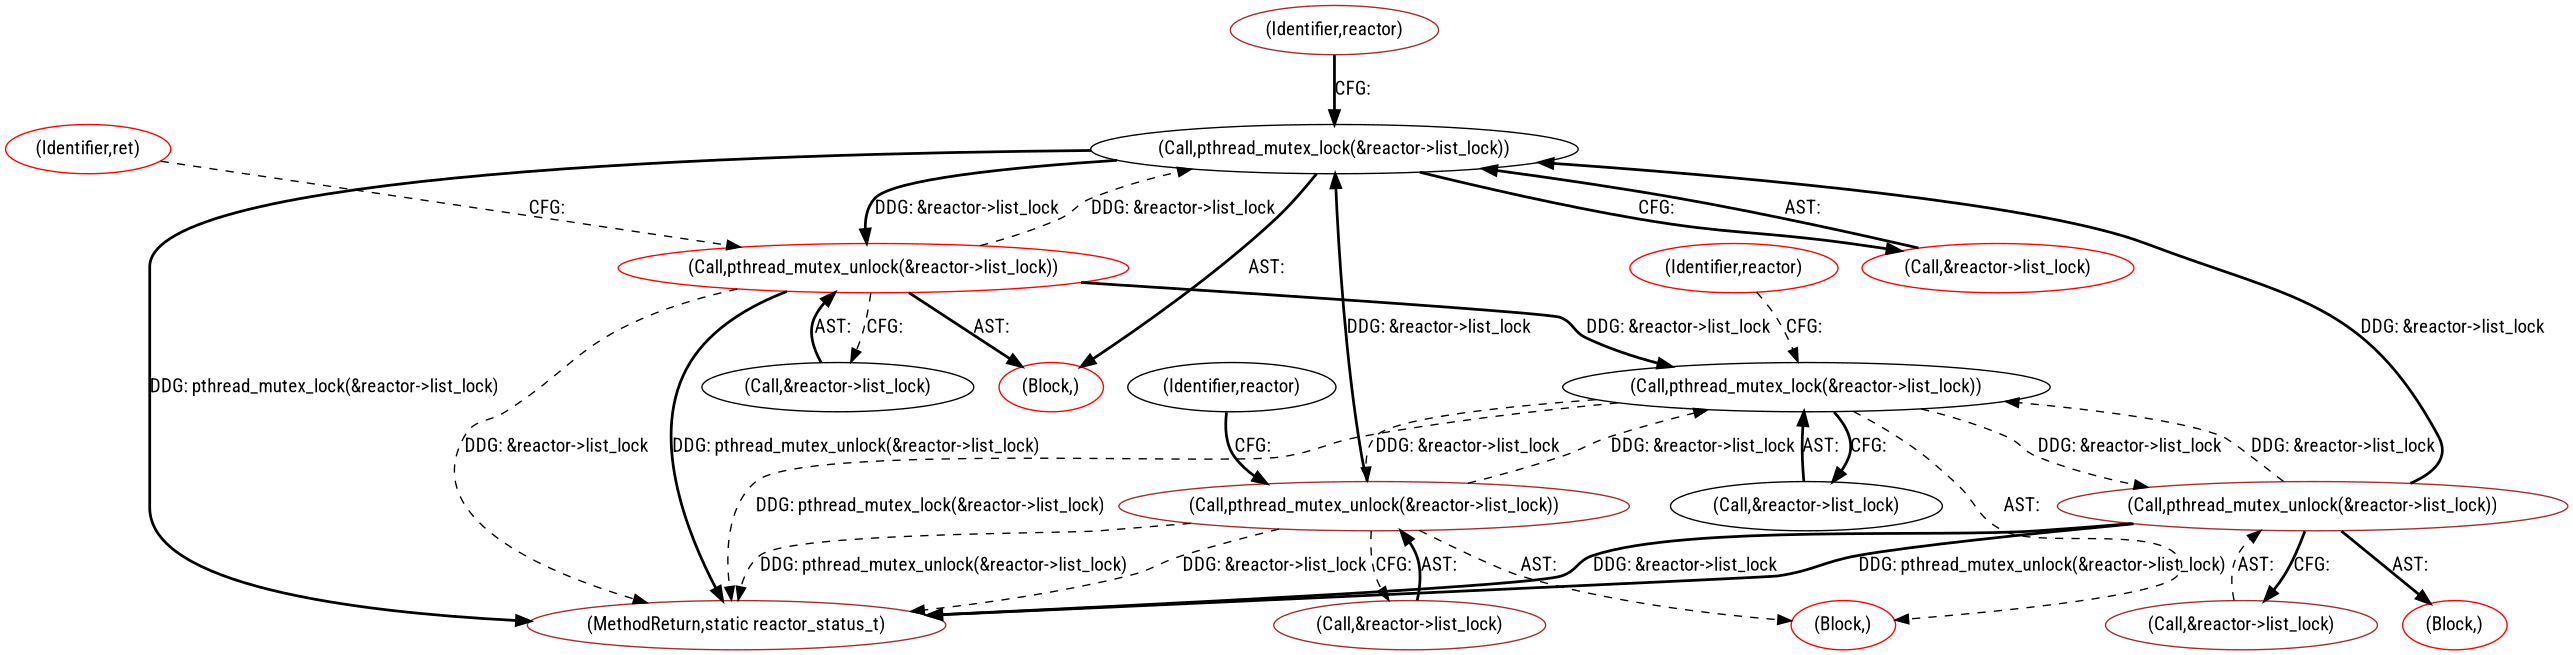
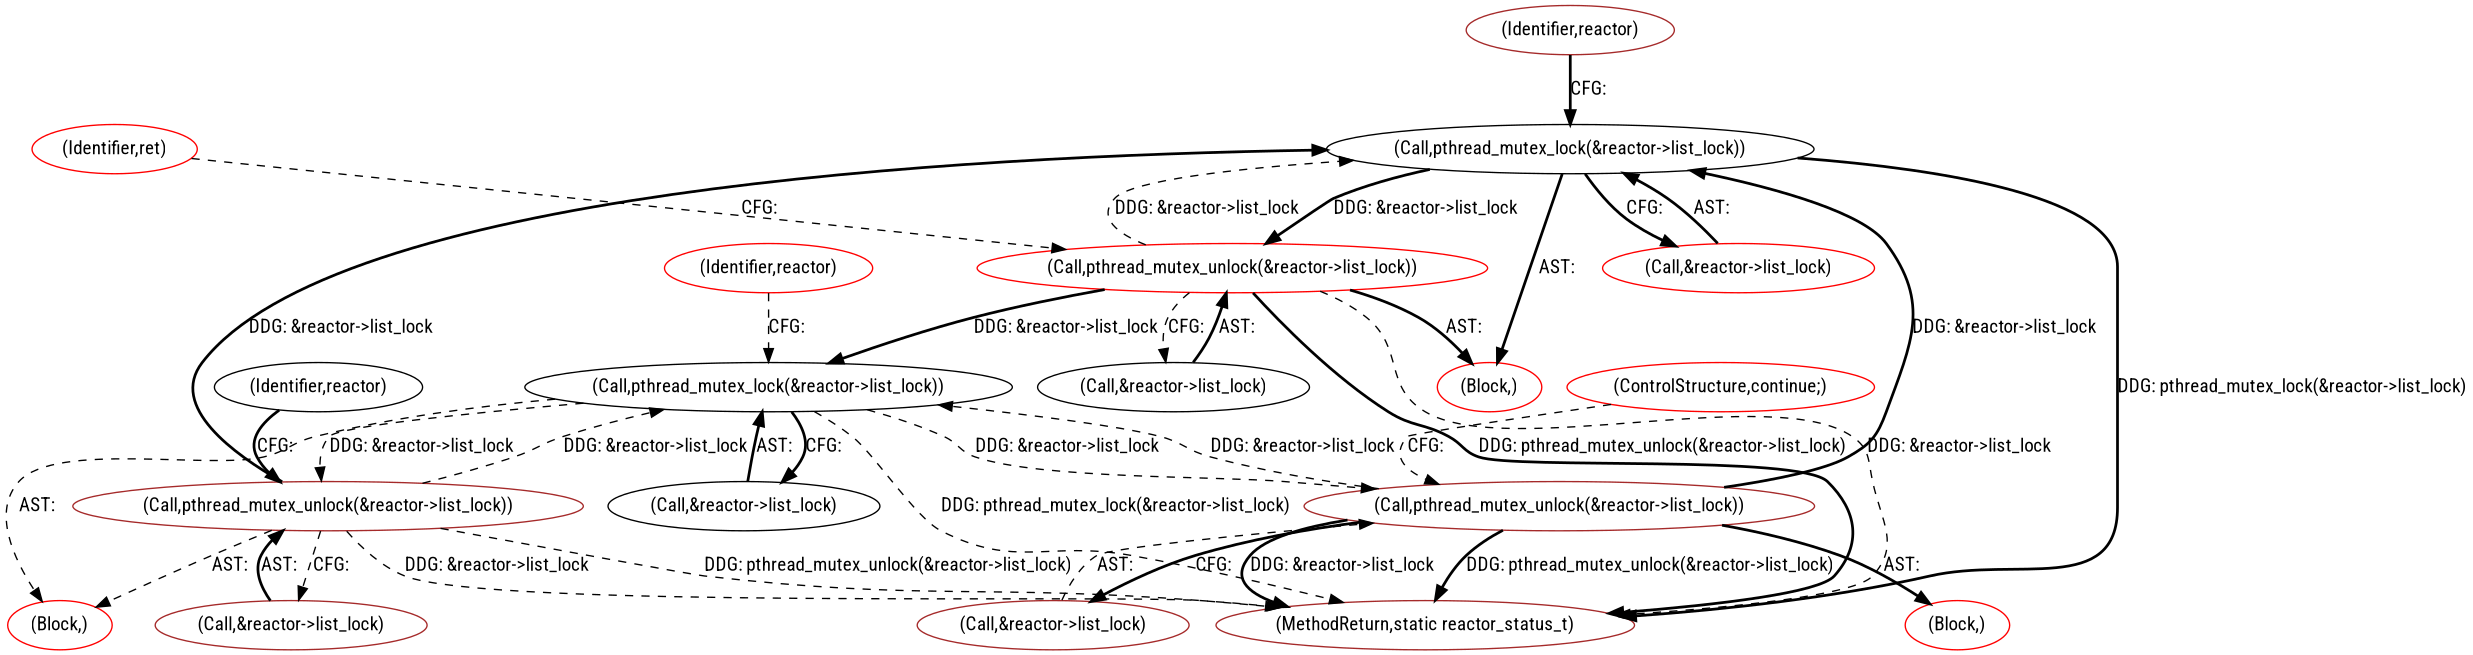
none -> (1721, 387)
